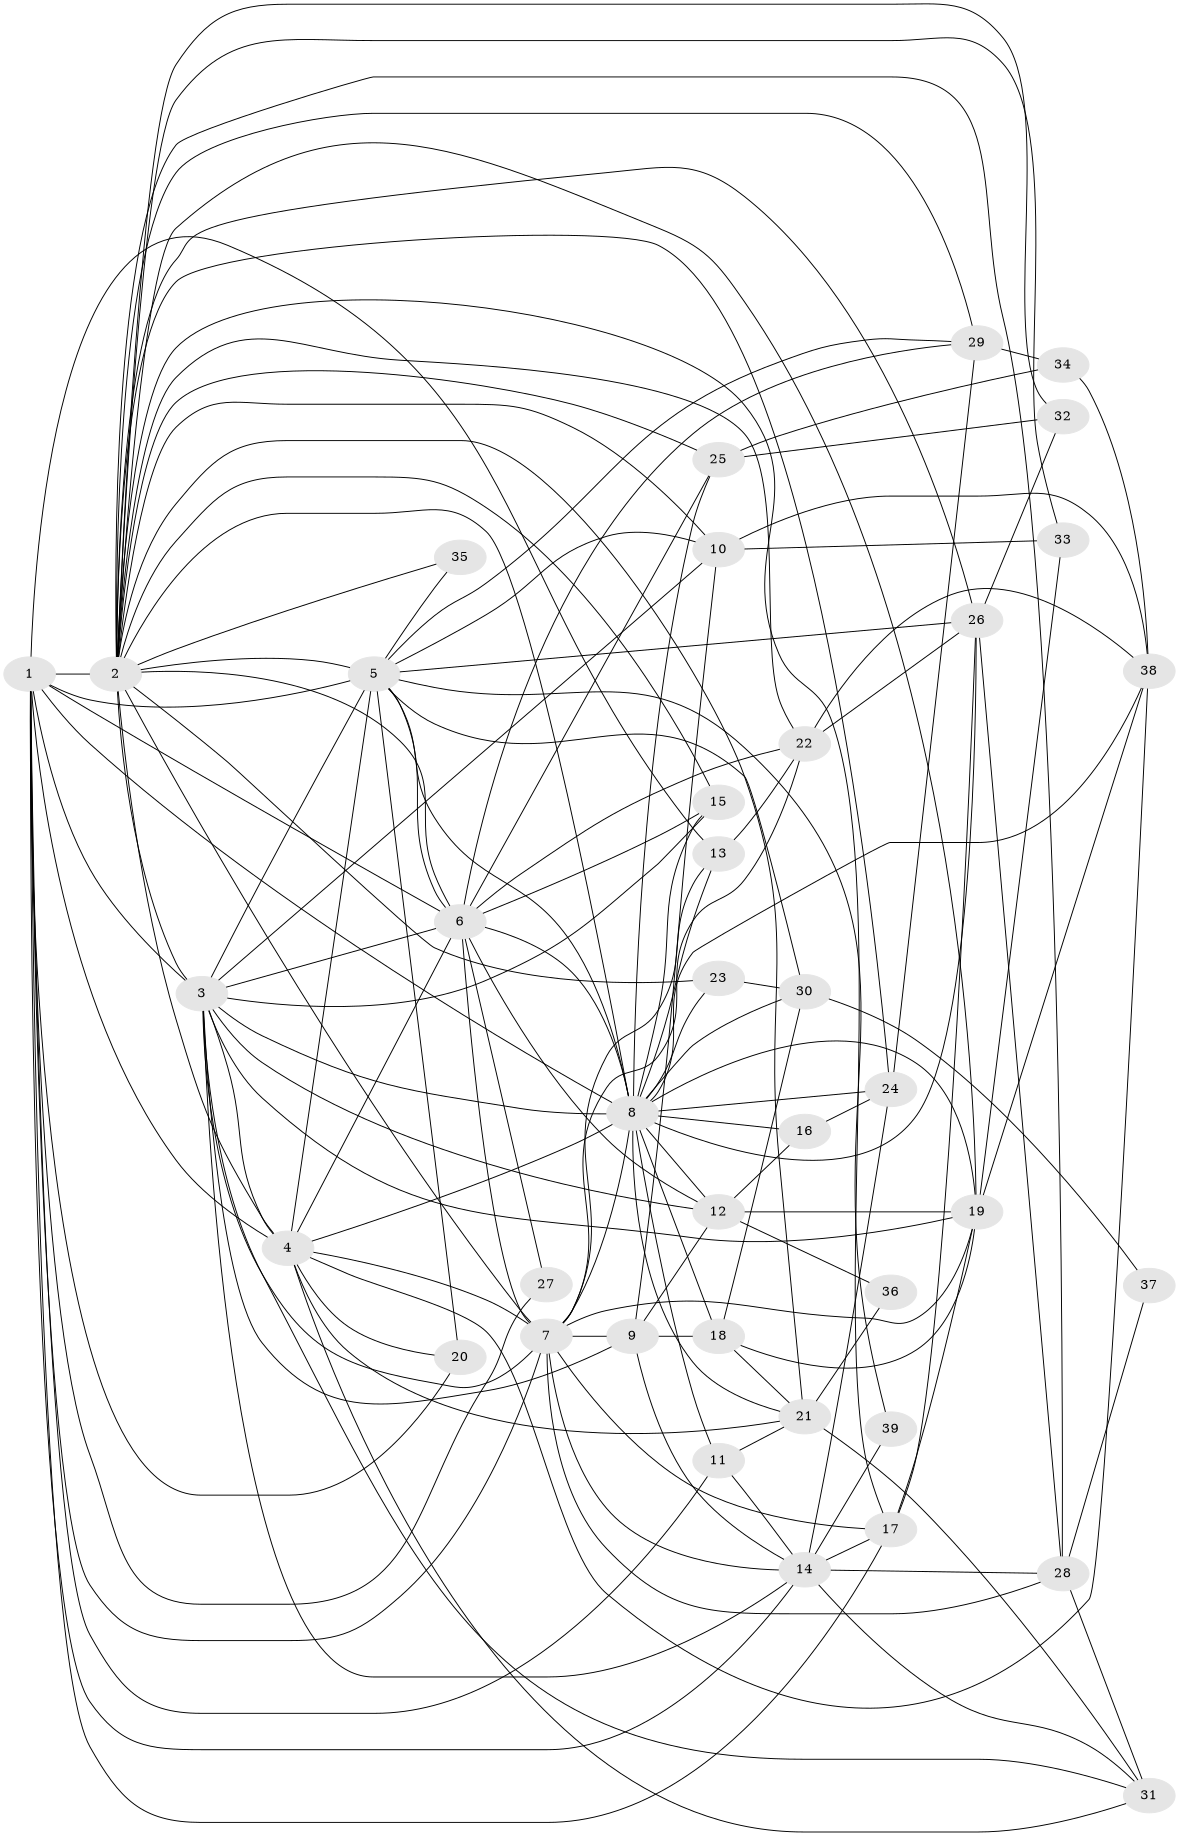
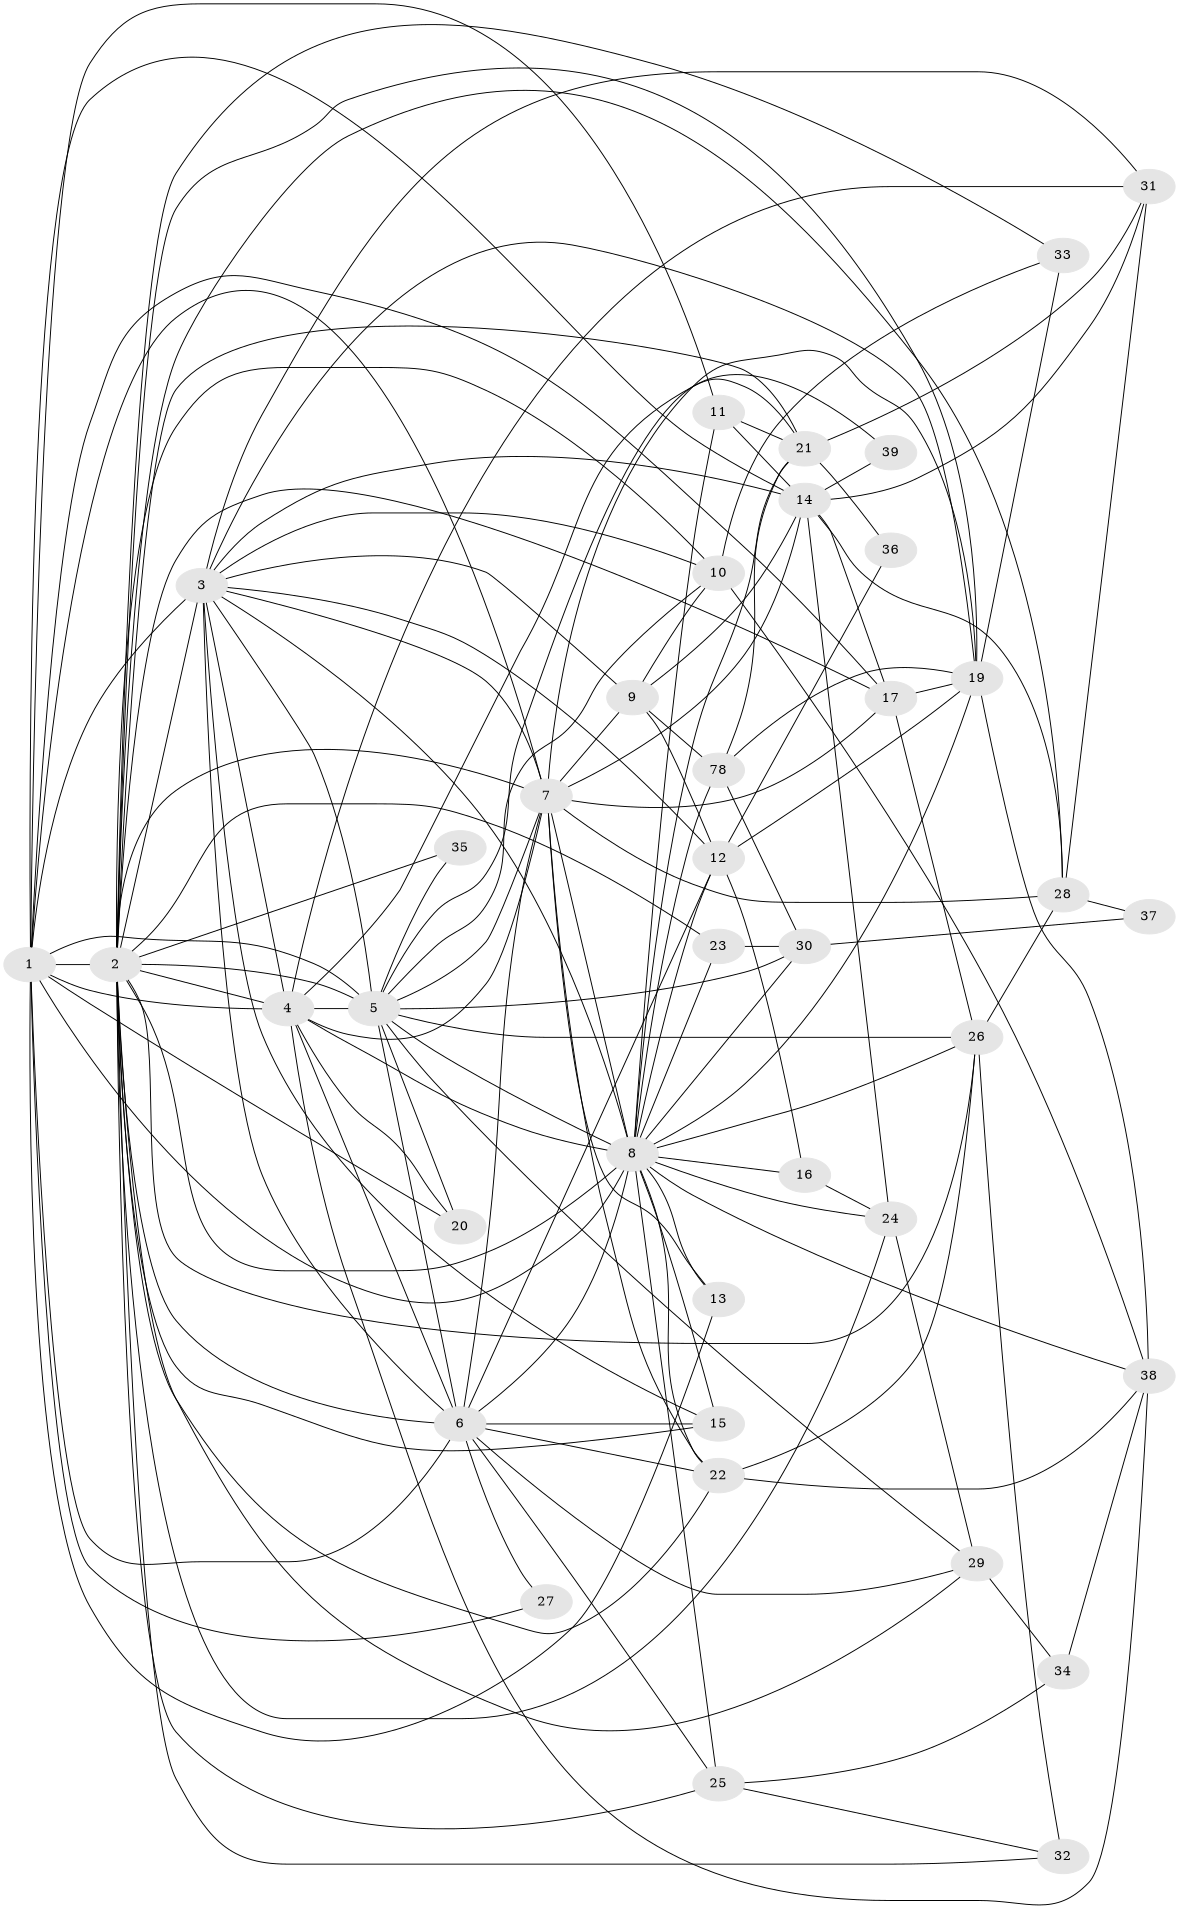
(765, 801) -> (669, 1318)
none -> (494, 928)
(719, 1336) -> (719, 770)
